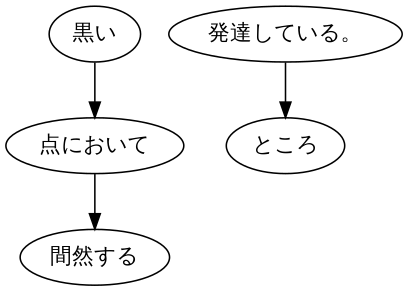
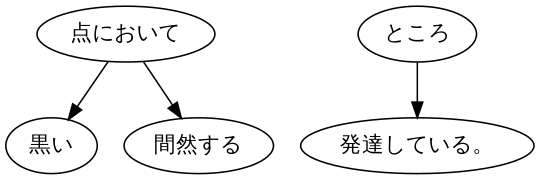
(95, 82) -> (93, 84)
(285, 82) -> (417, 82)
